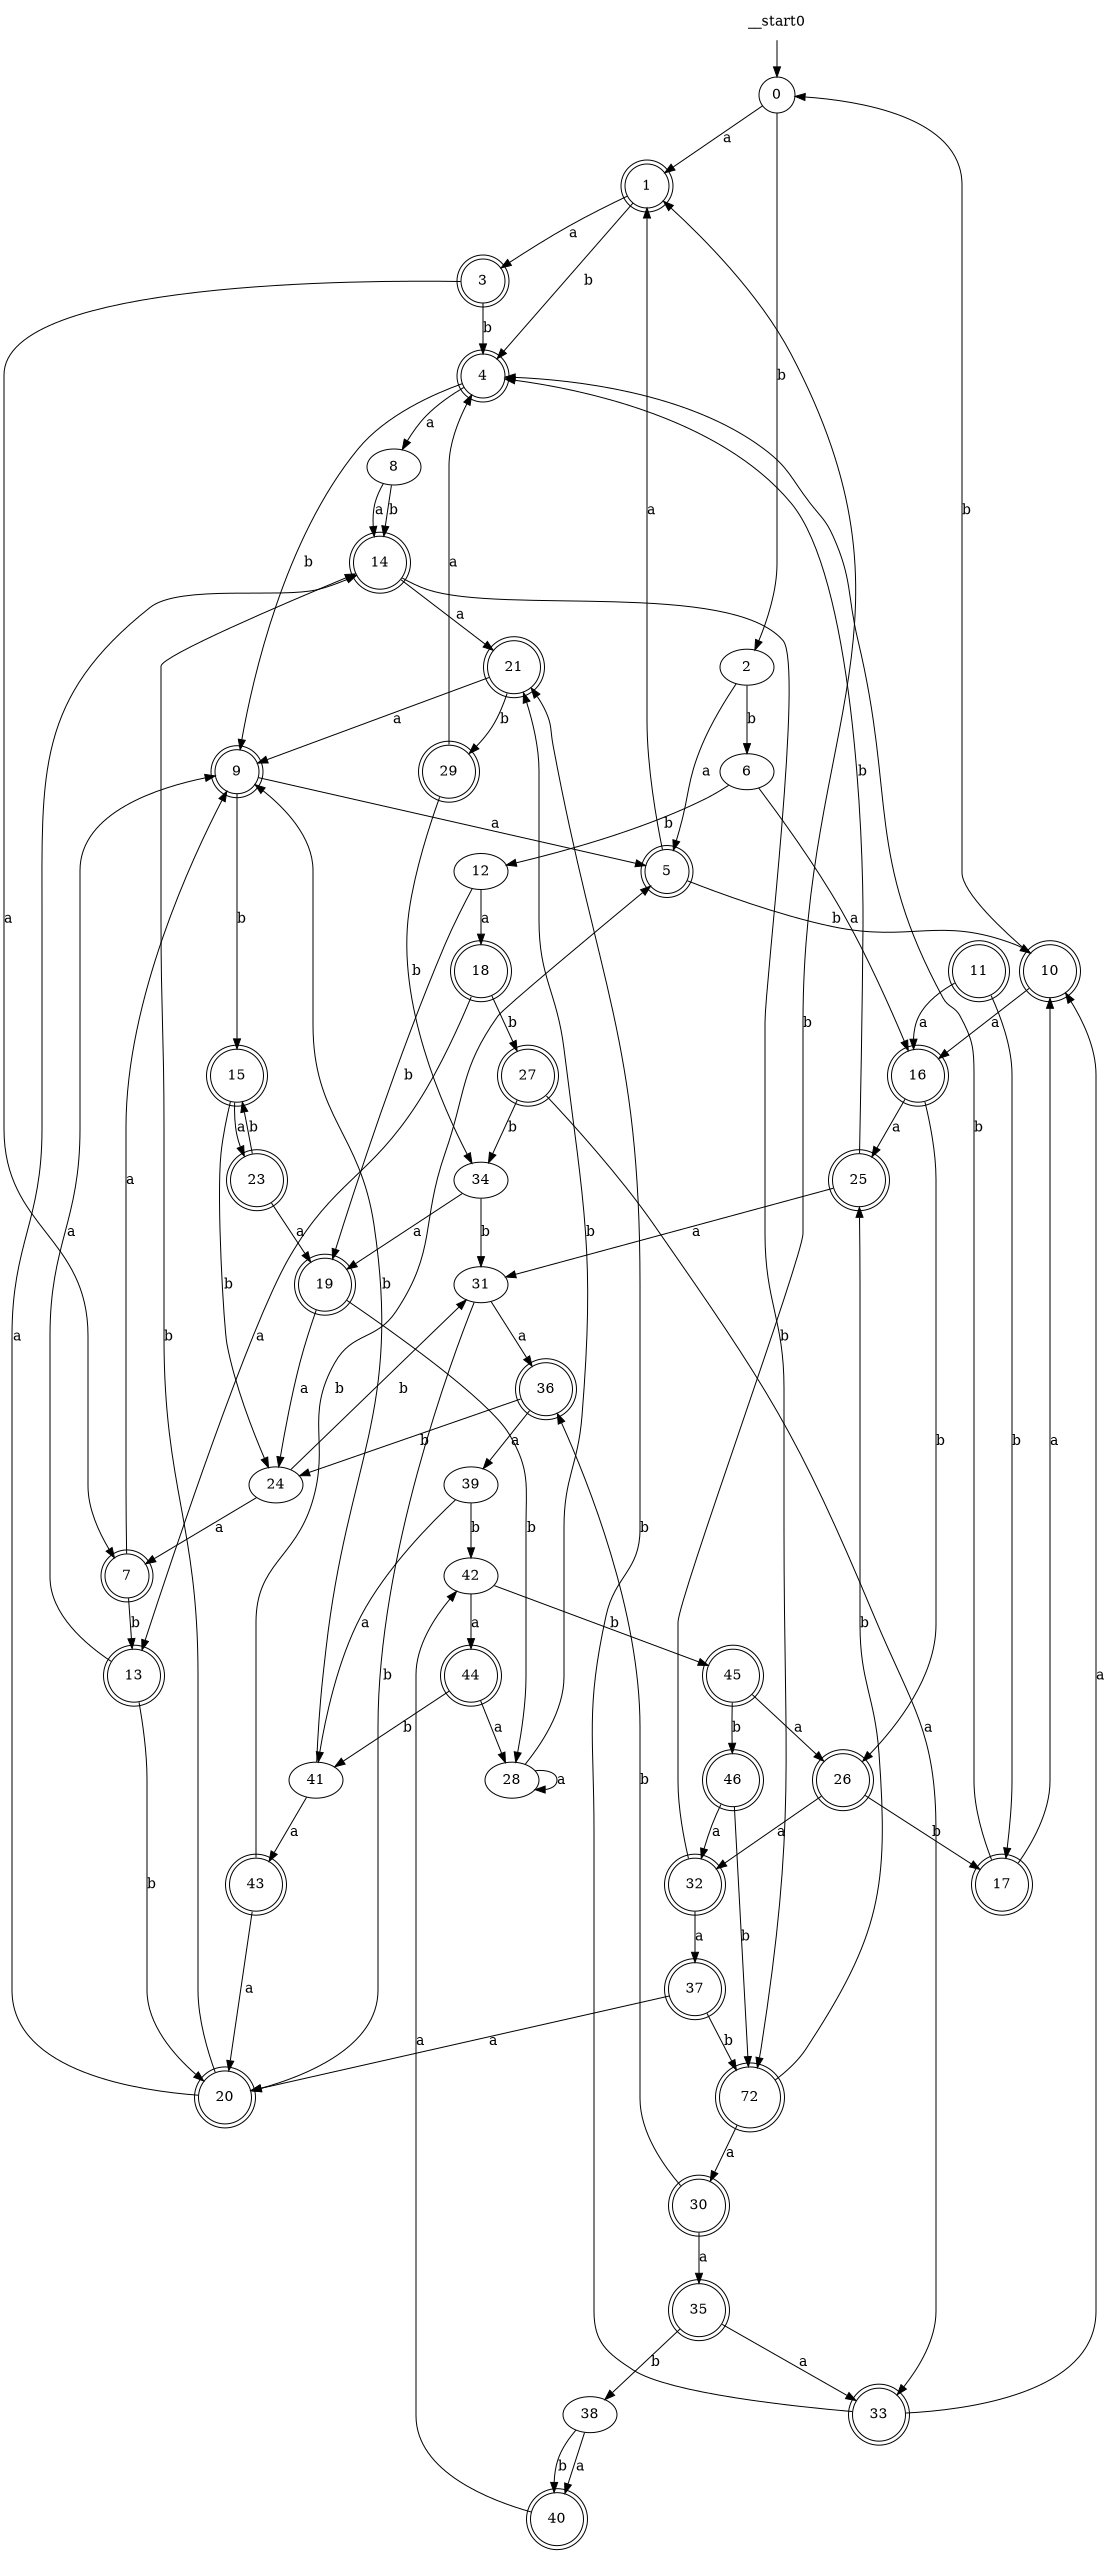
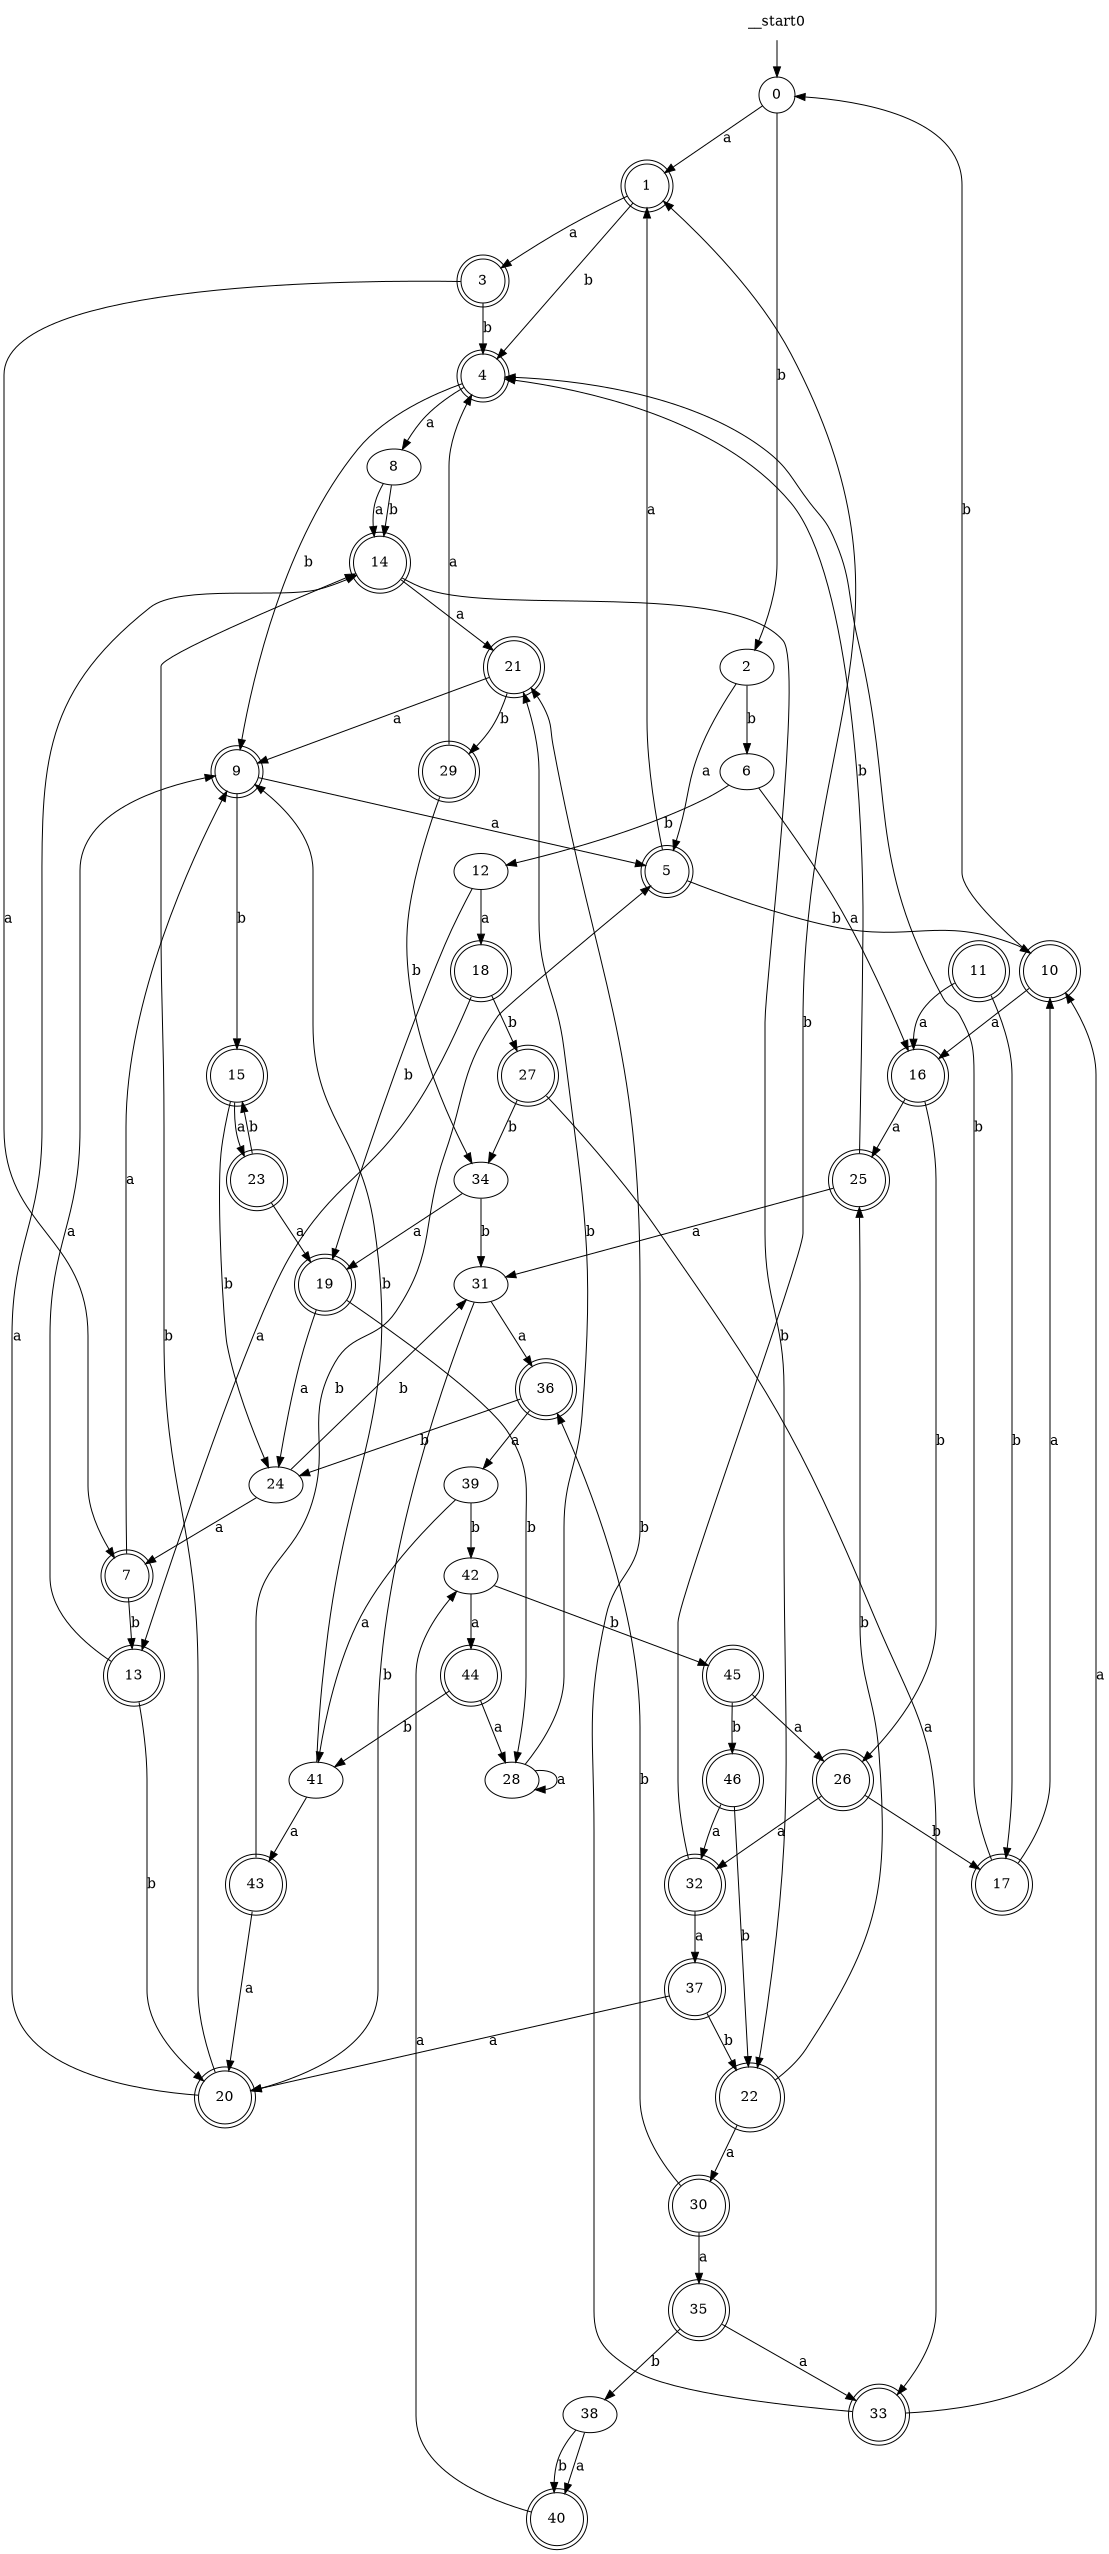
(750, 2097) -> (750, 2097)
